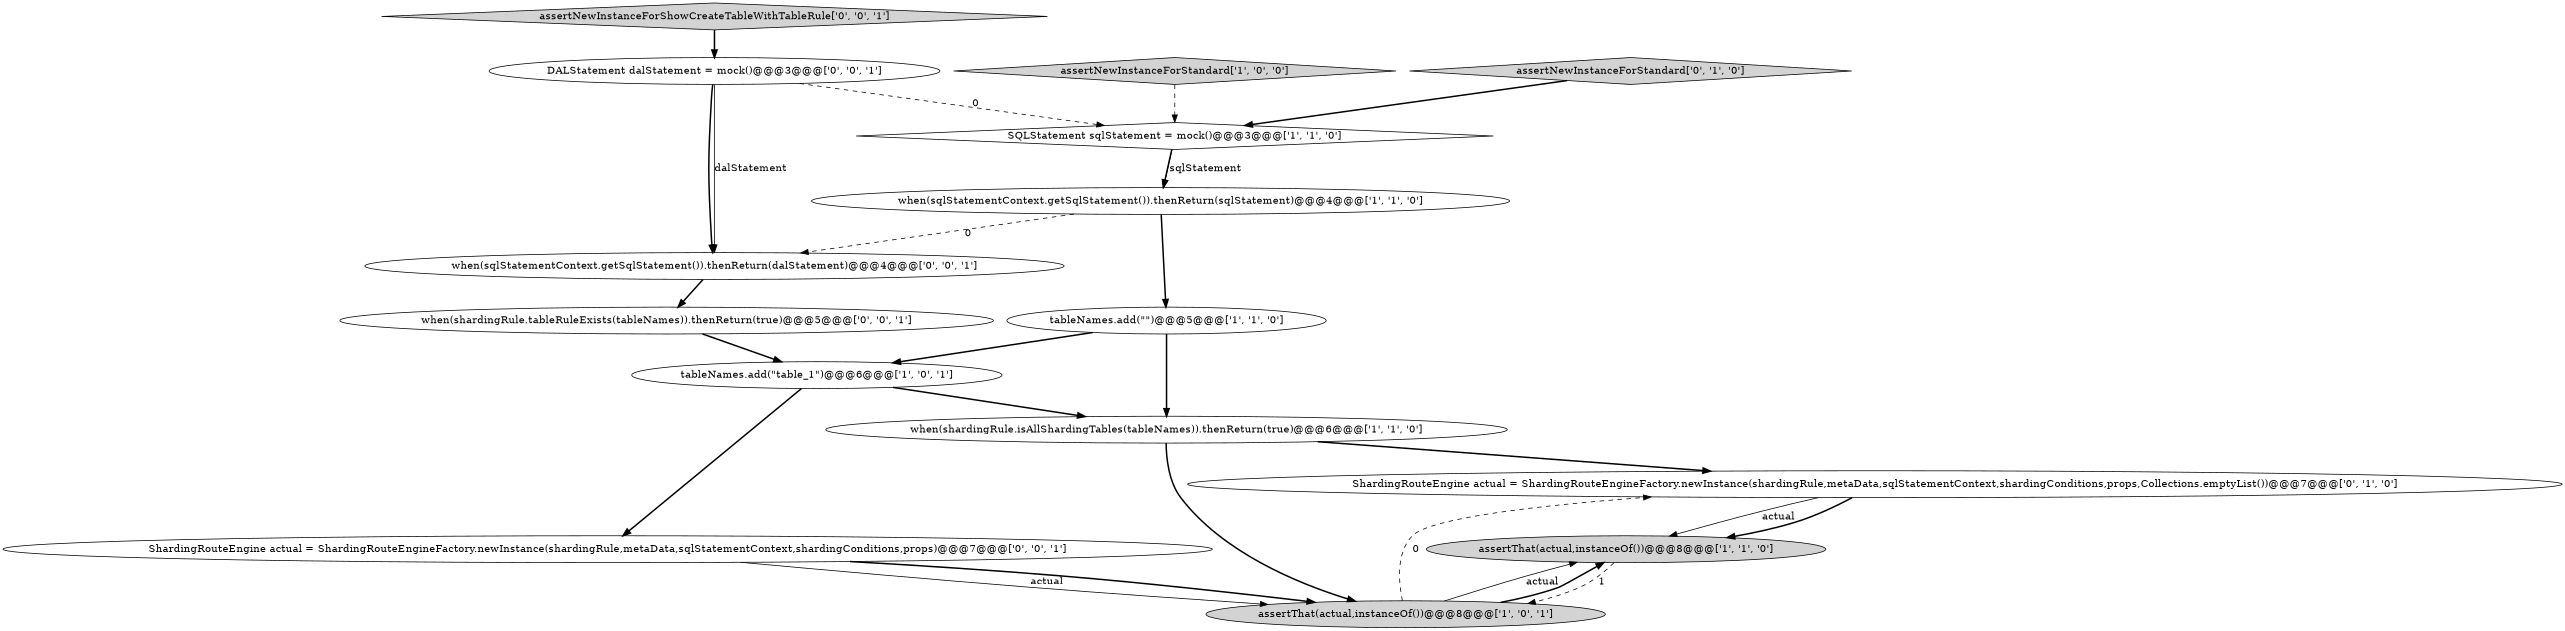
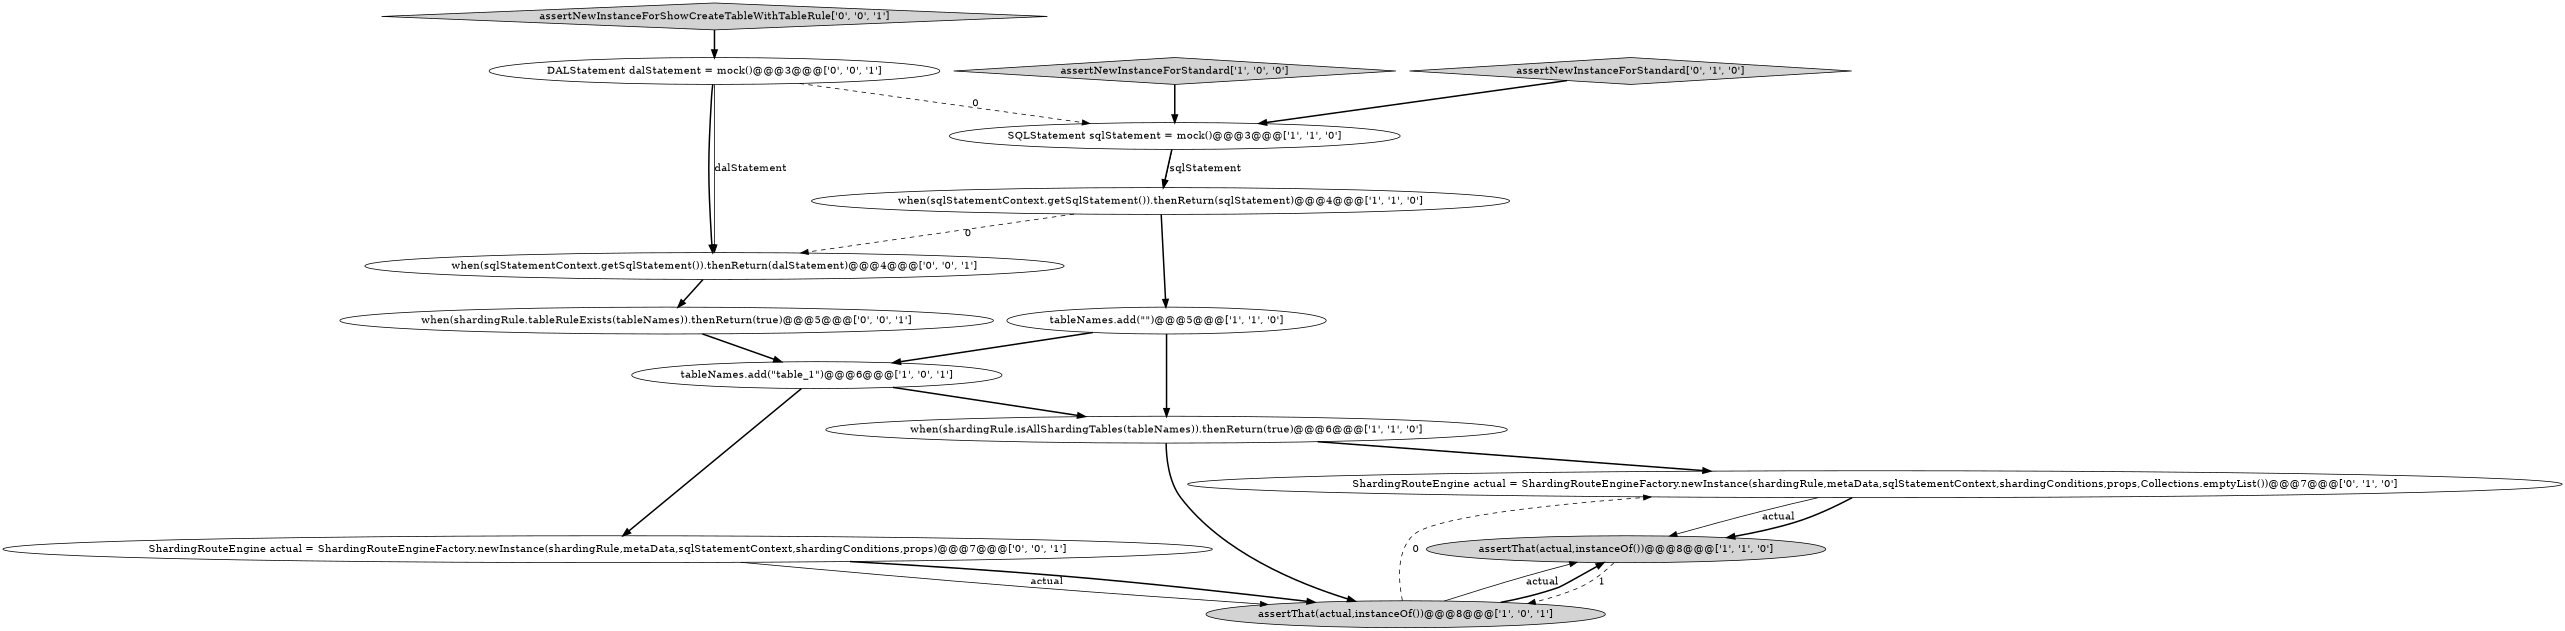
(1175, 100) -> (1175, 100)
(1175, 136) -> (1175, 136)
